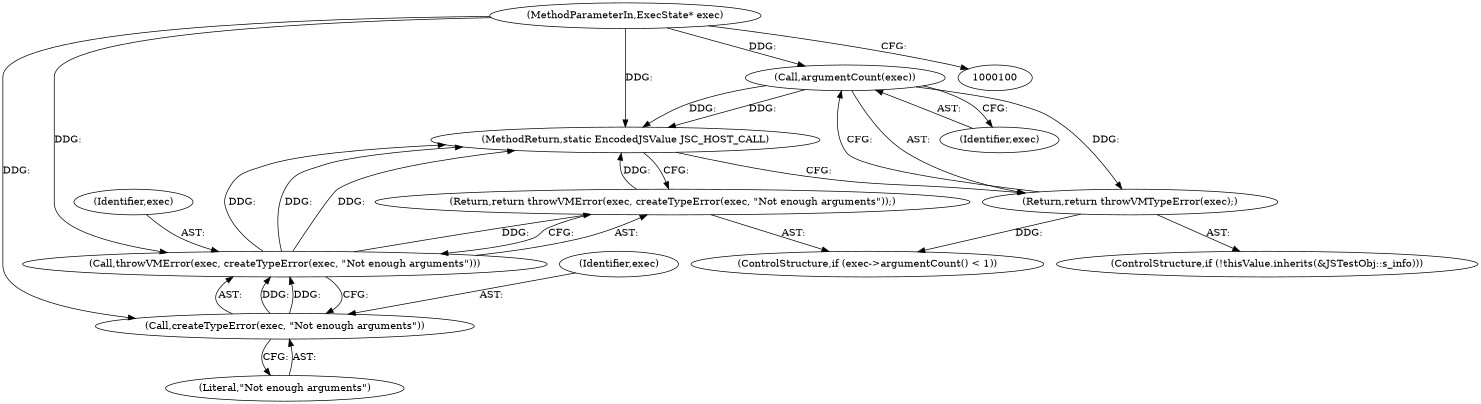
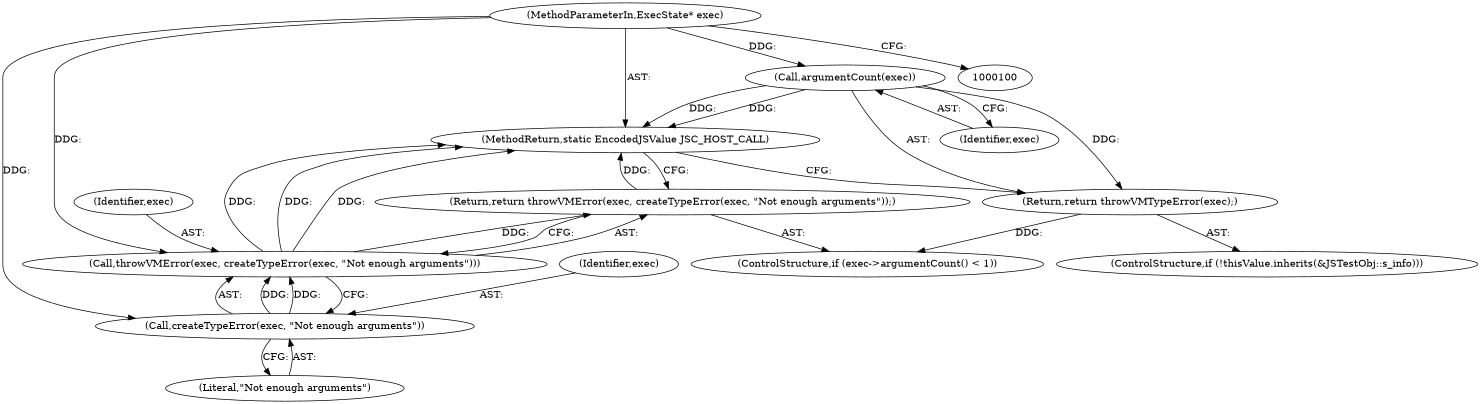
(641, 78) -> (641, 78)
(913, 174) -> none
